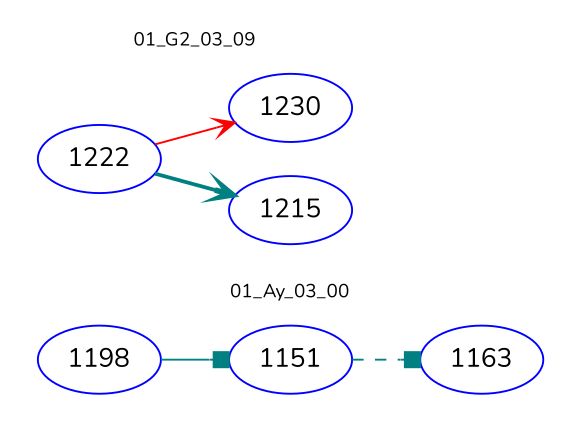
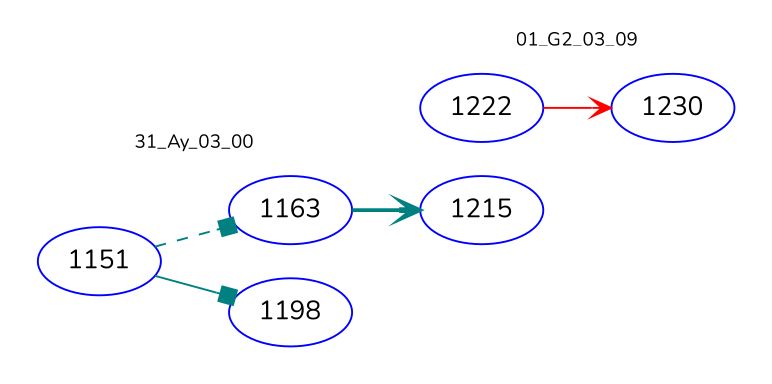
(186, 182) -> (379, 210)
(291, 292) -> (195, 143)
(185, 360) -> (186, 284)
